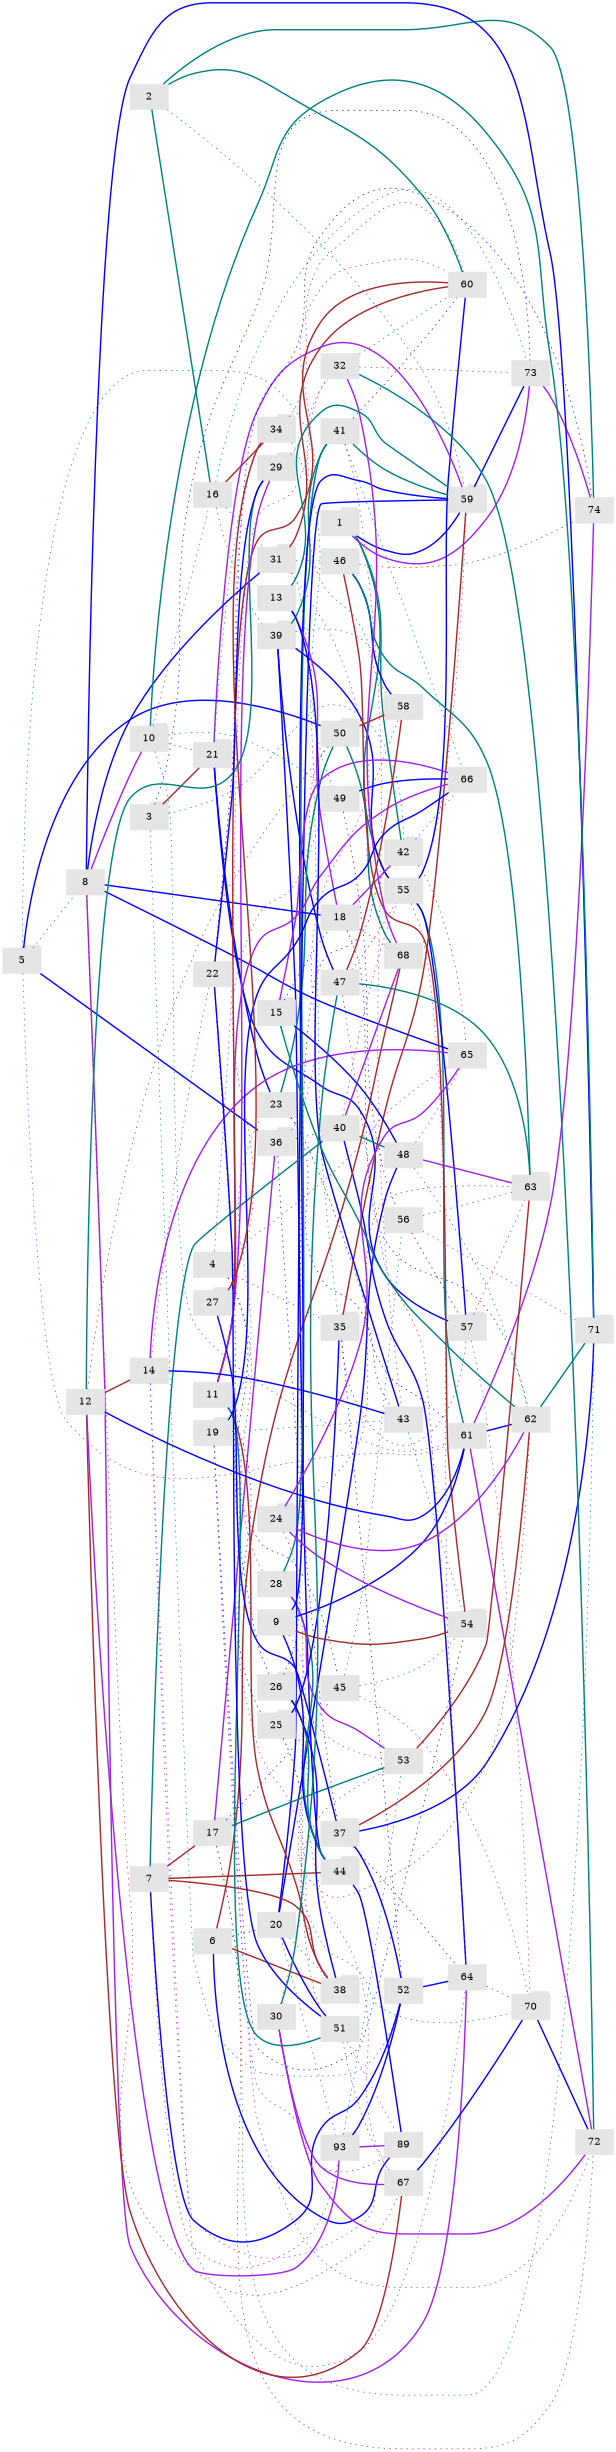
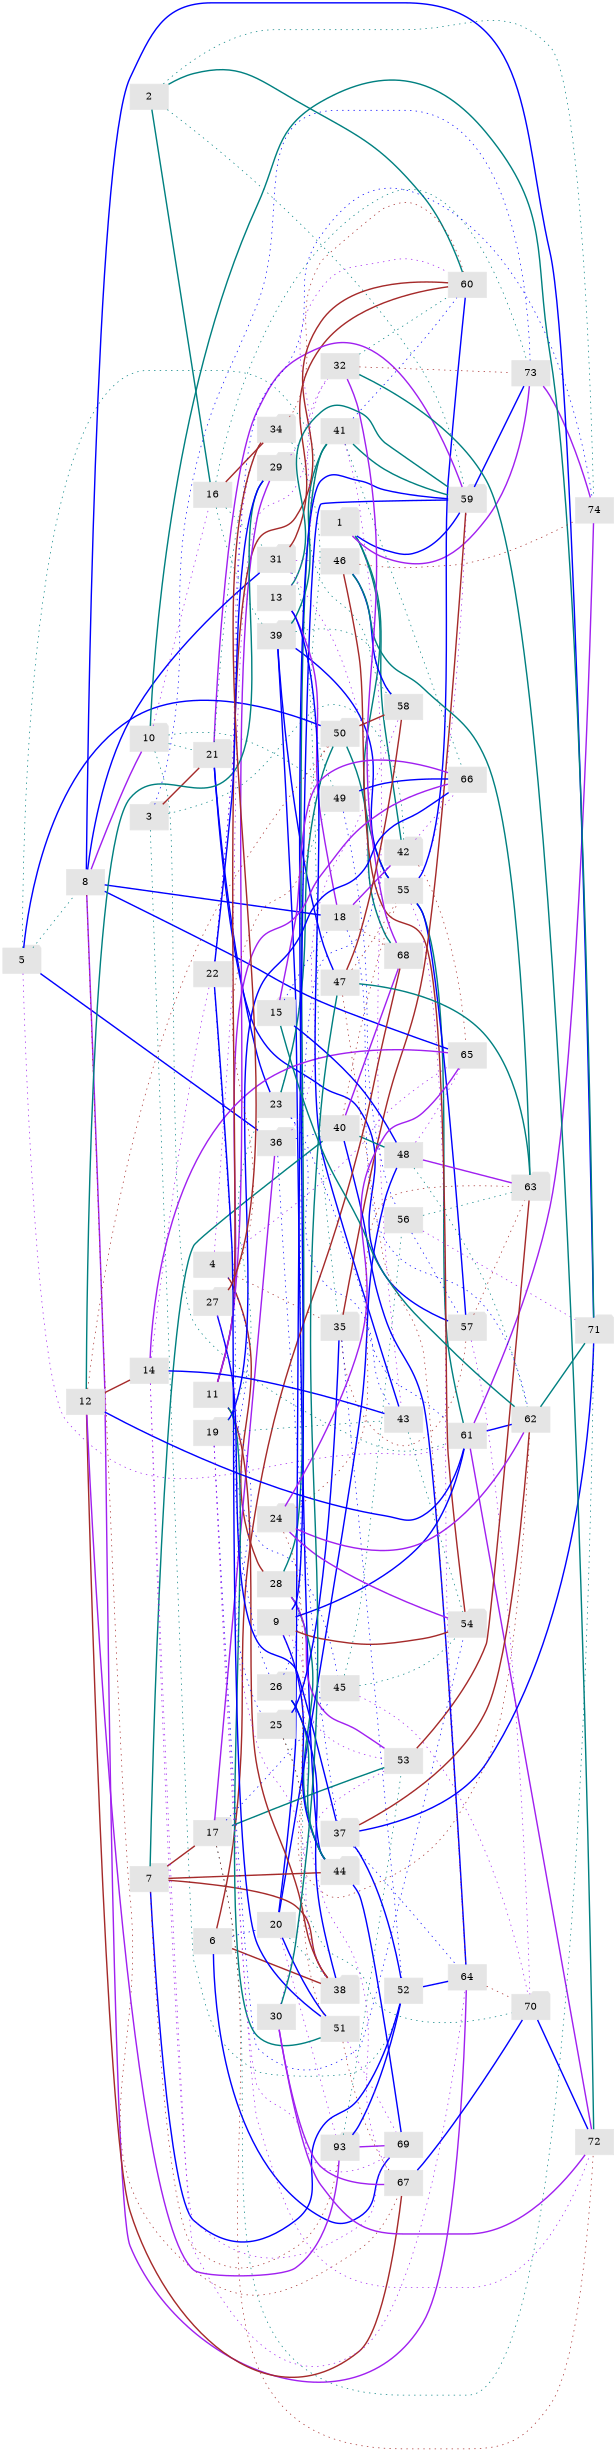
(559, 67) -> (559, 67)
(246, 1424) -> (246, 1424)
(404, 2145) -> (404, 2145)
